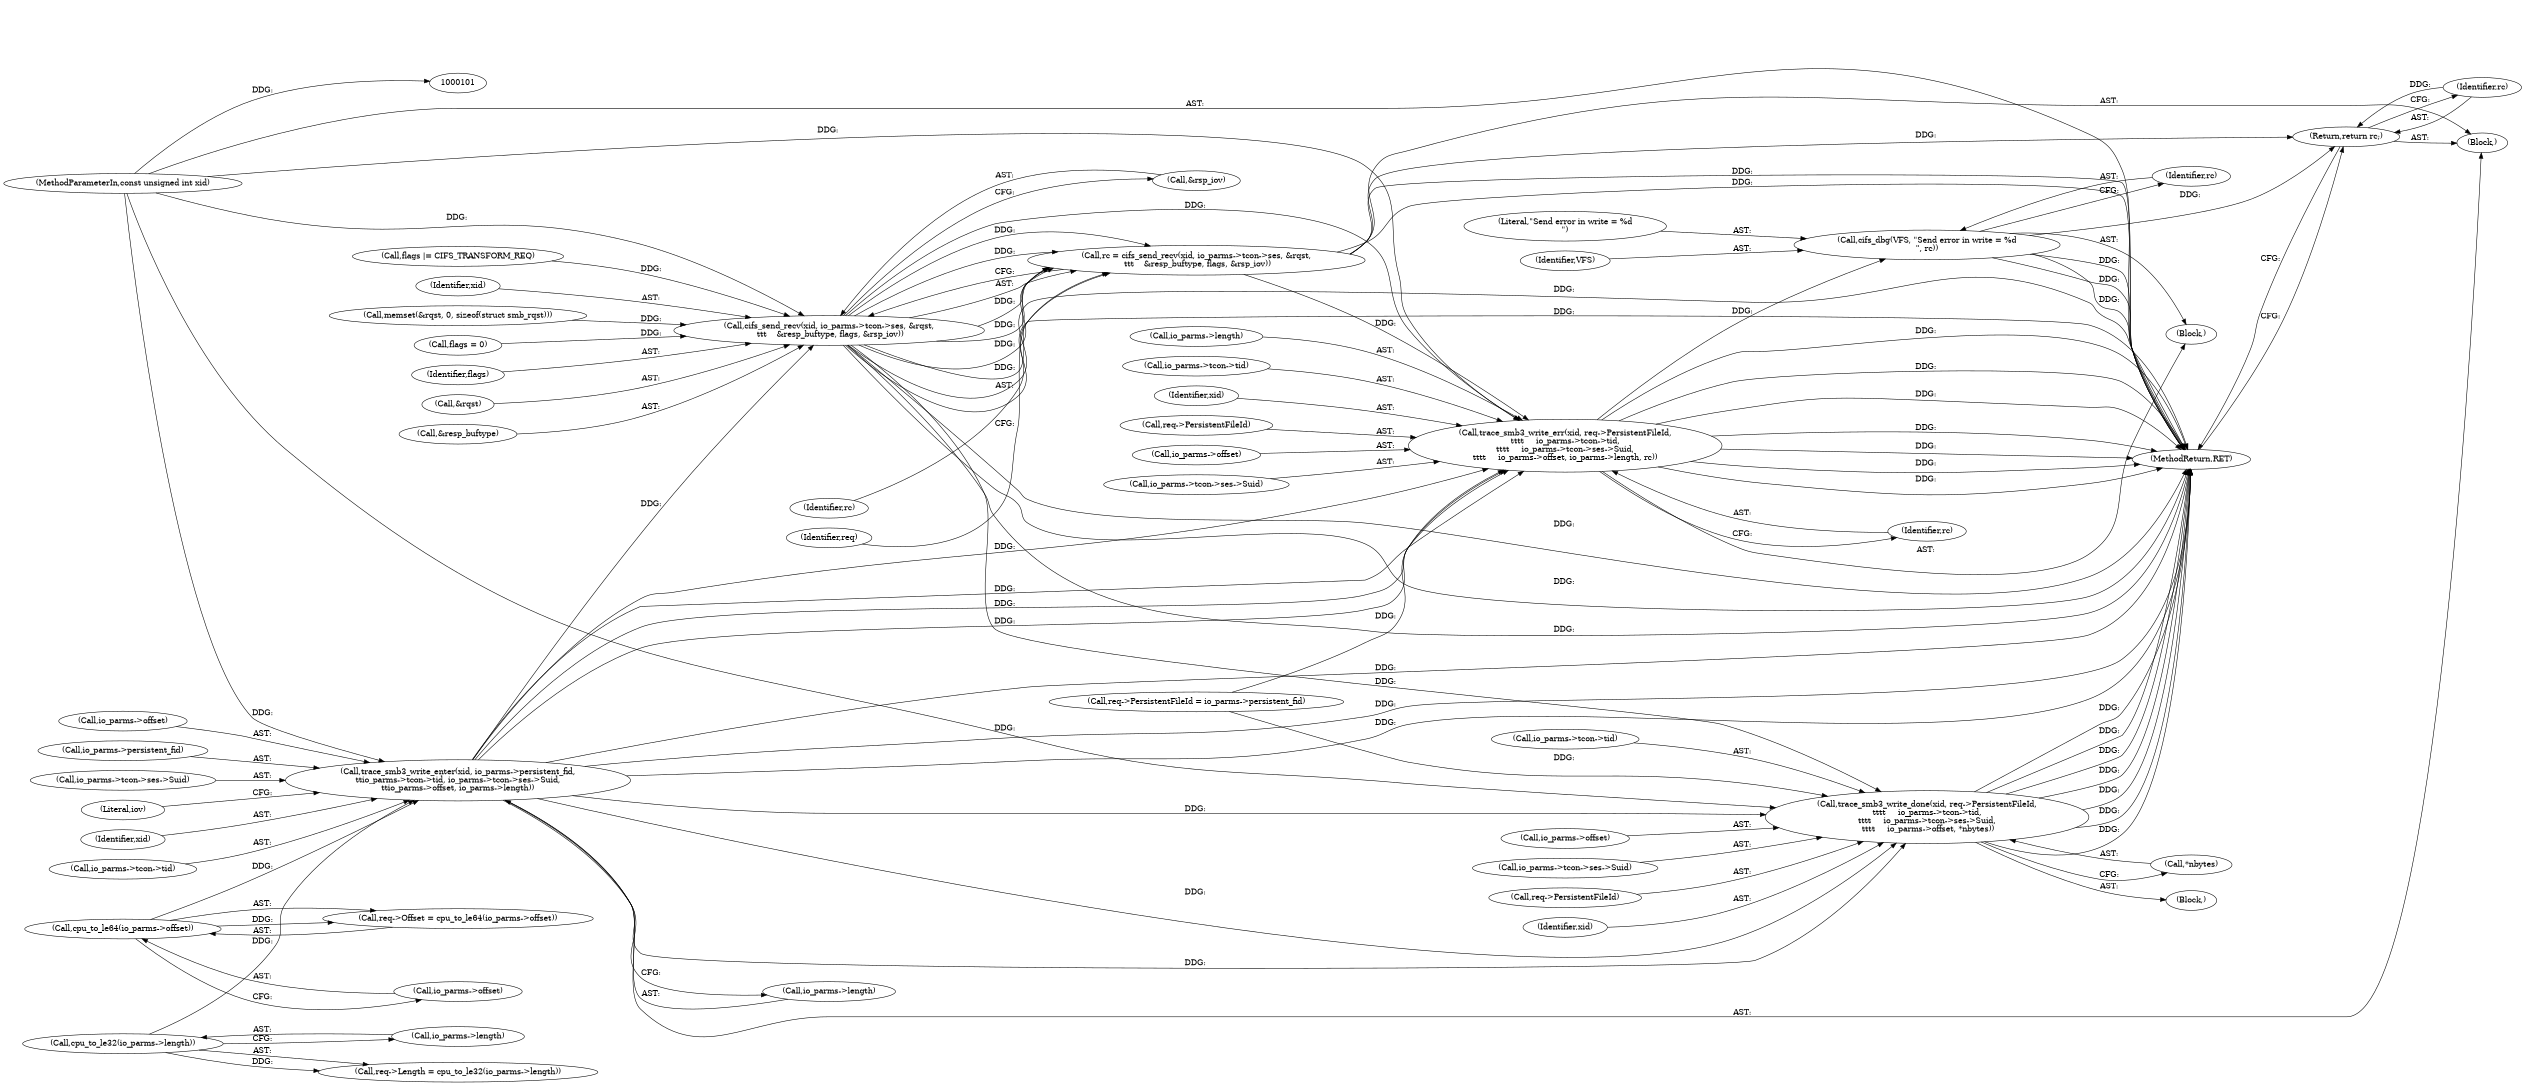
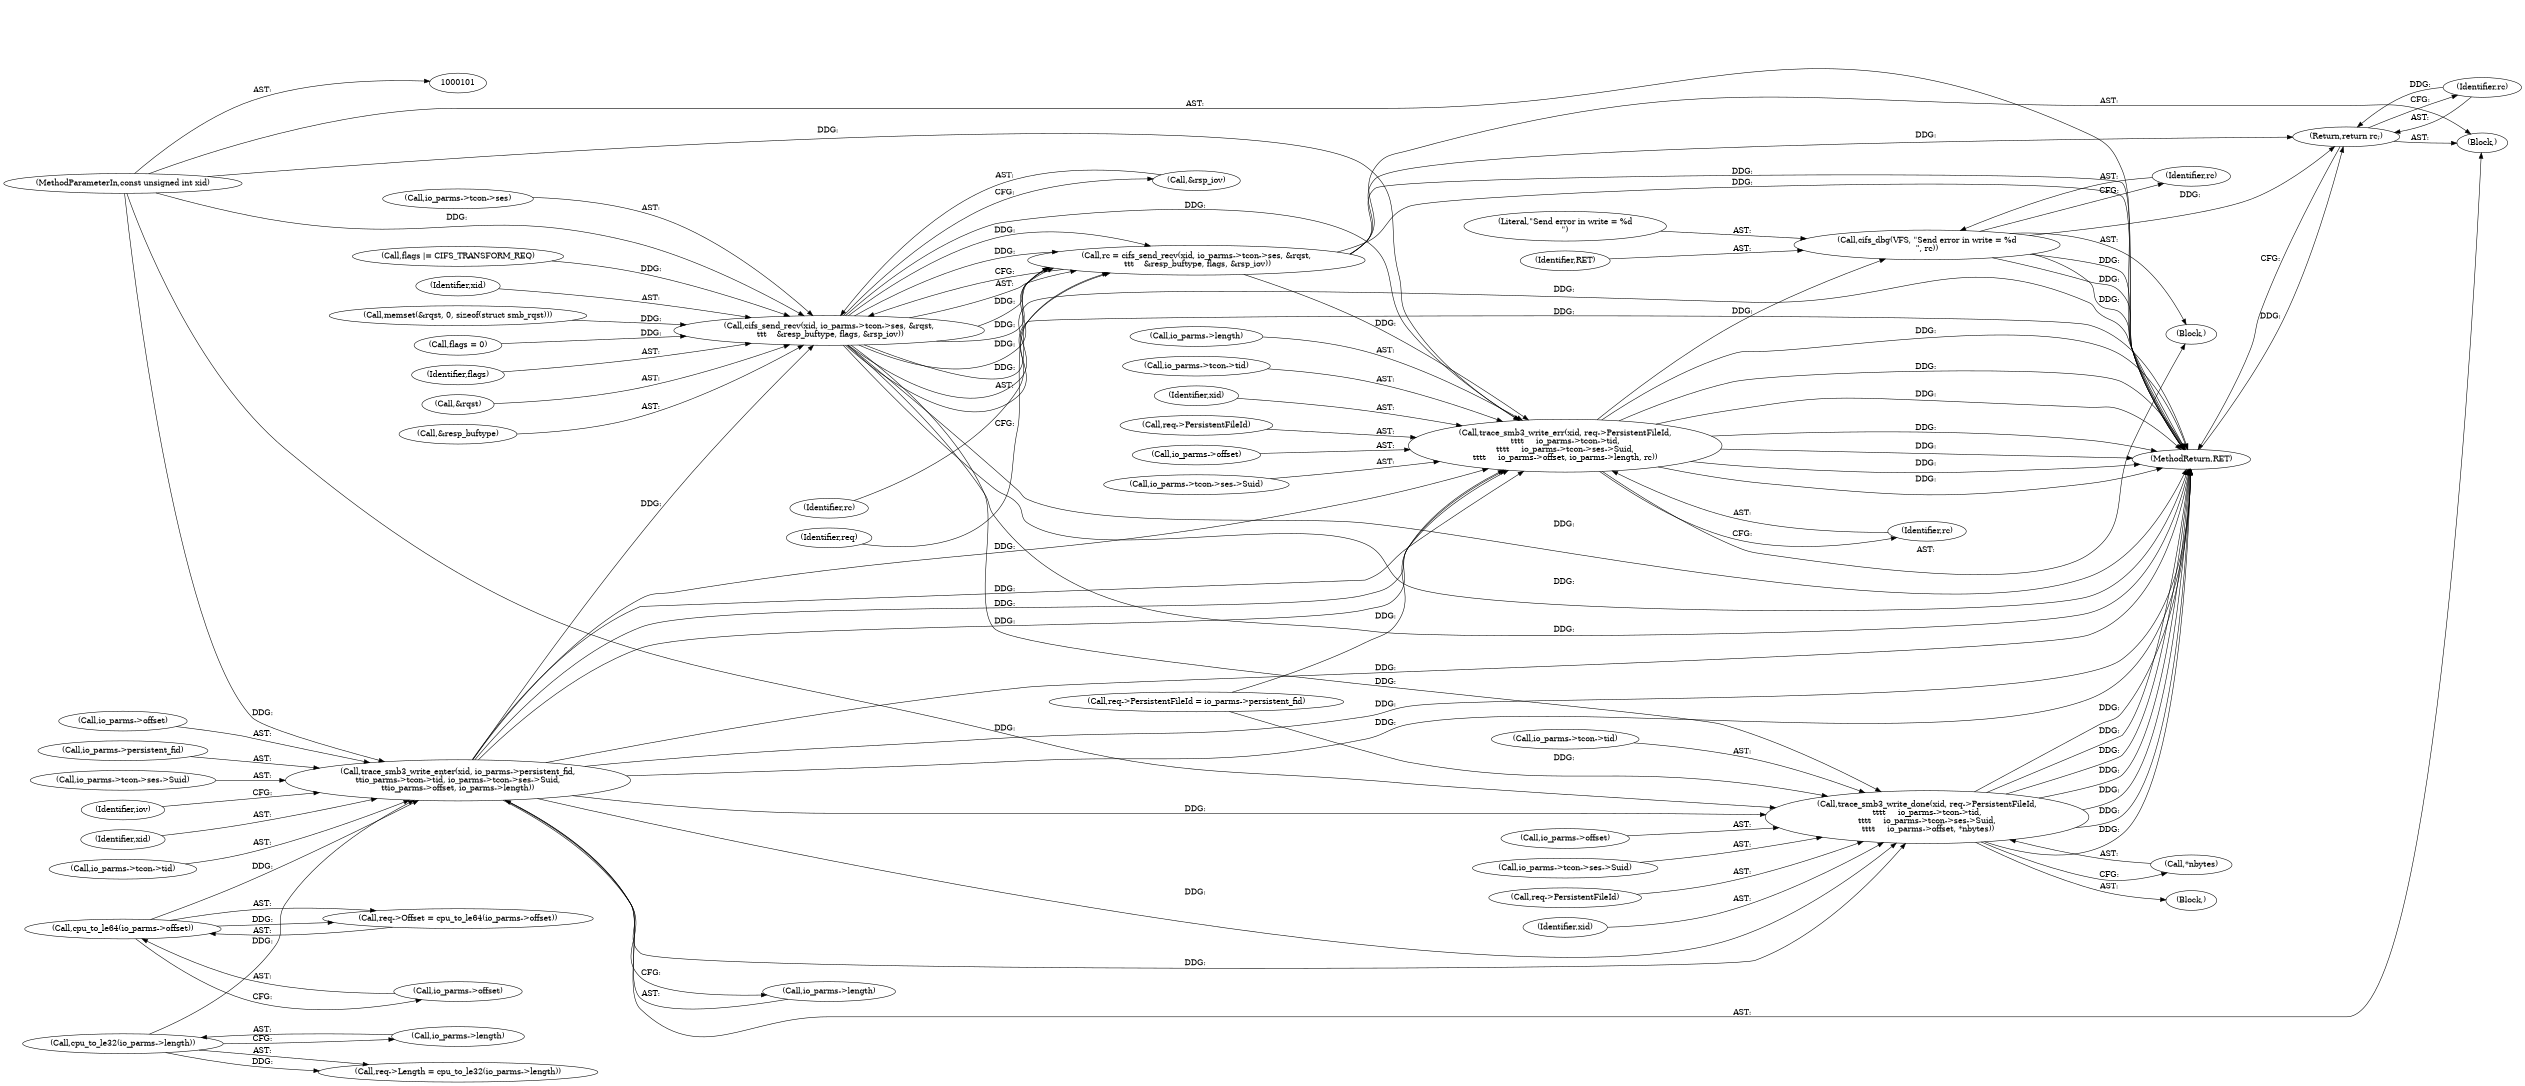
(264, 90) -> (264, 90)
none -> (458, 199)
(1565, 261) -> (1565, 261)
(2272, 316) -> (2272, 316)
(123, 810) -> (123, 810)
